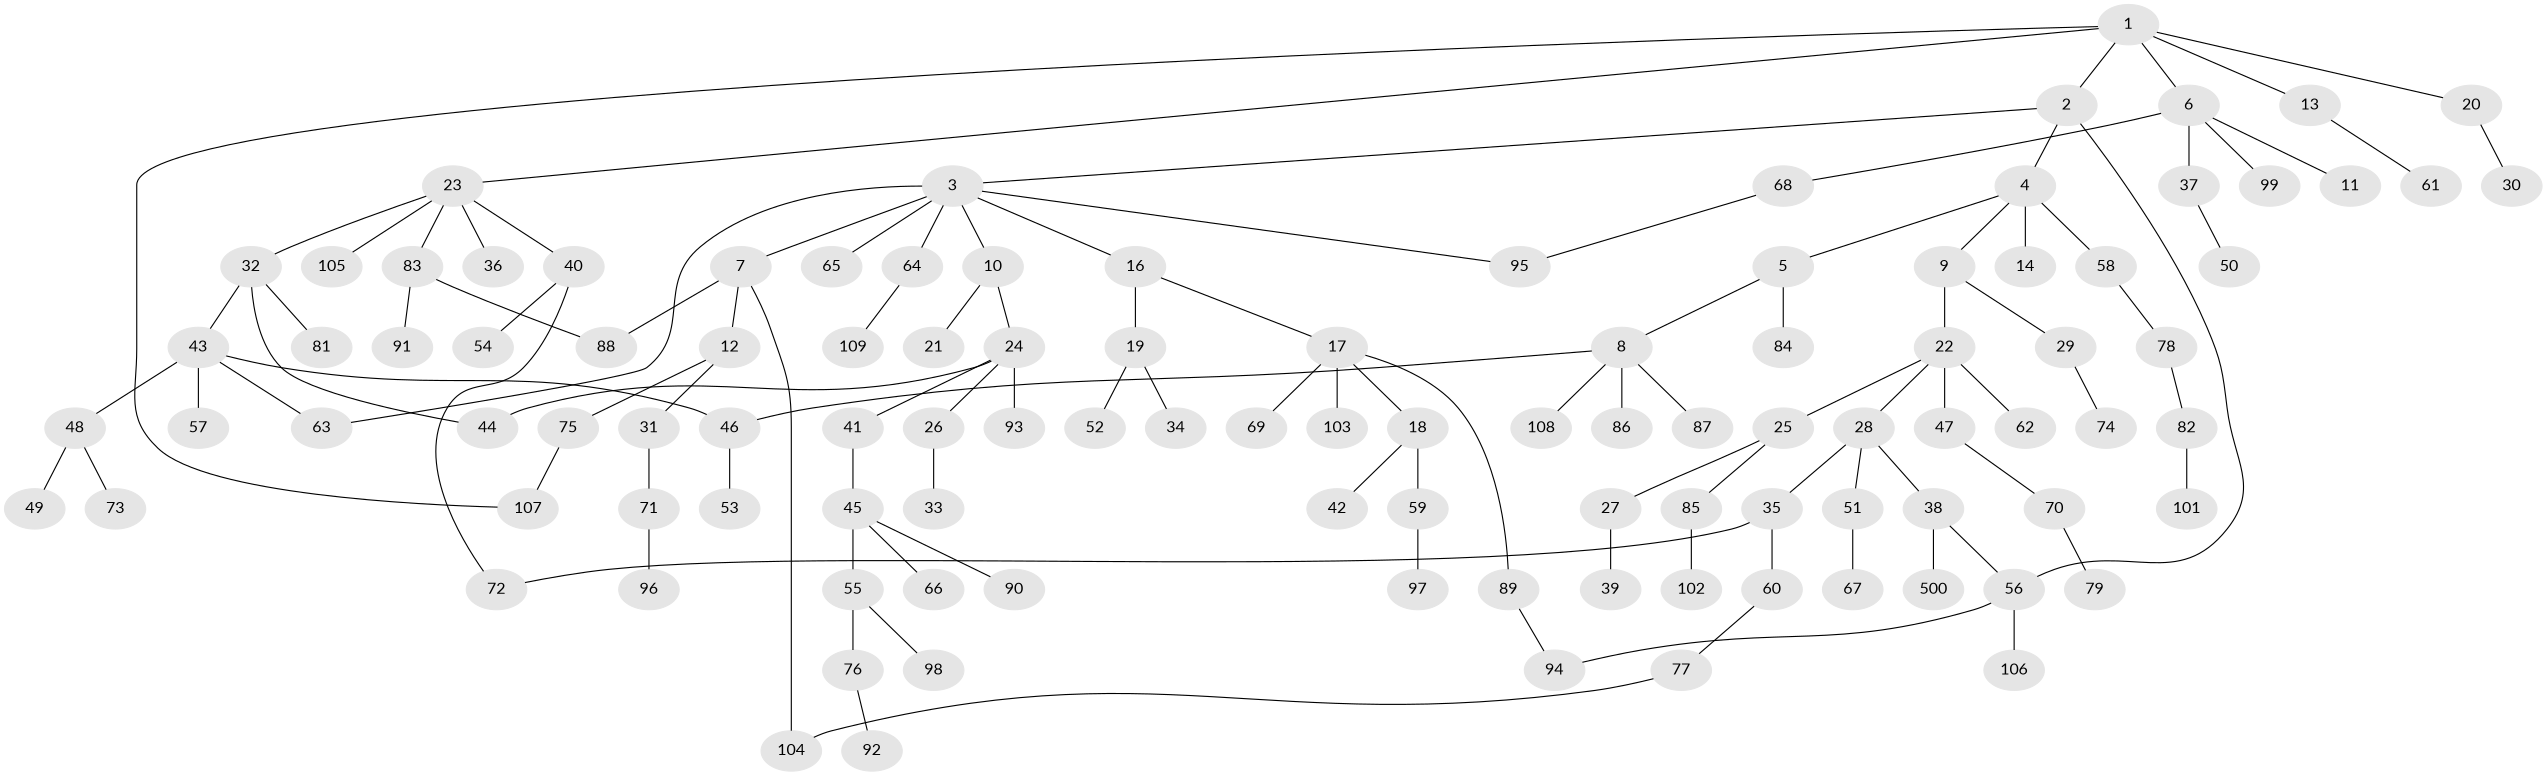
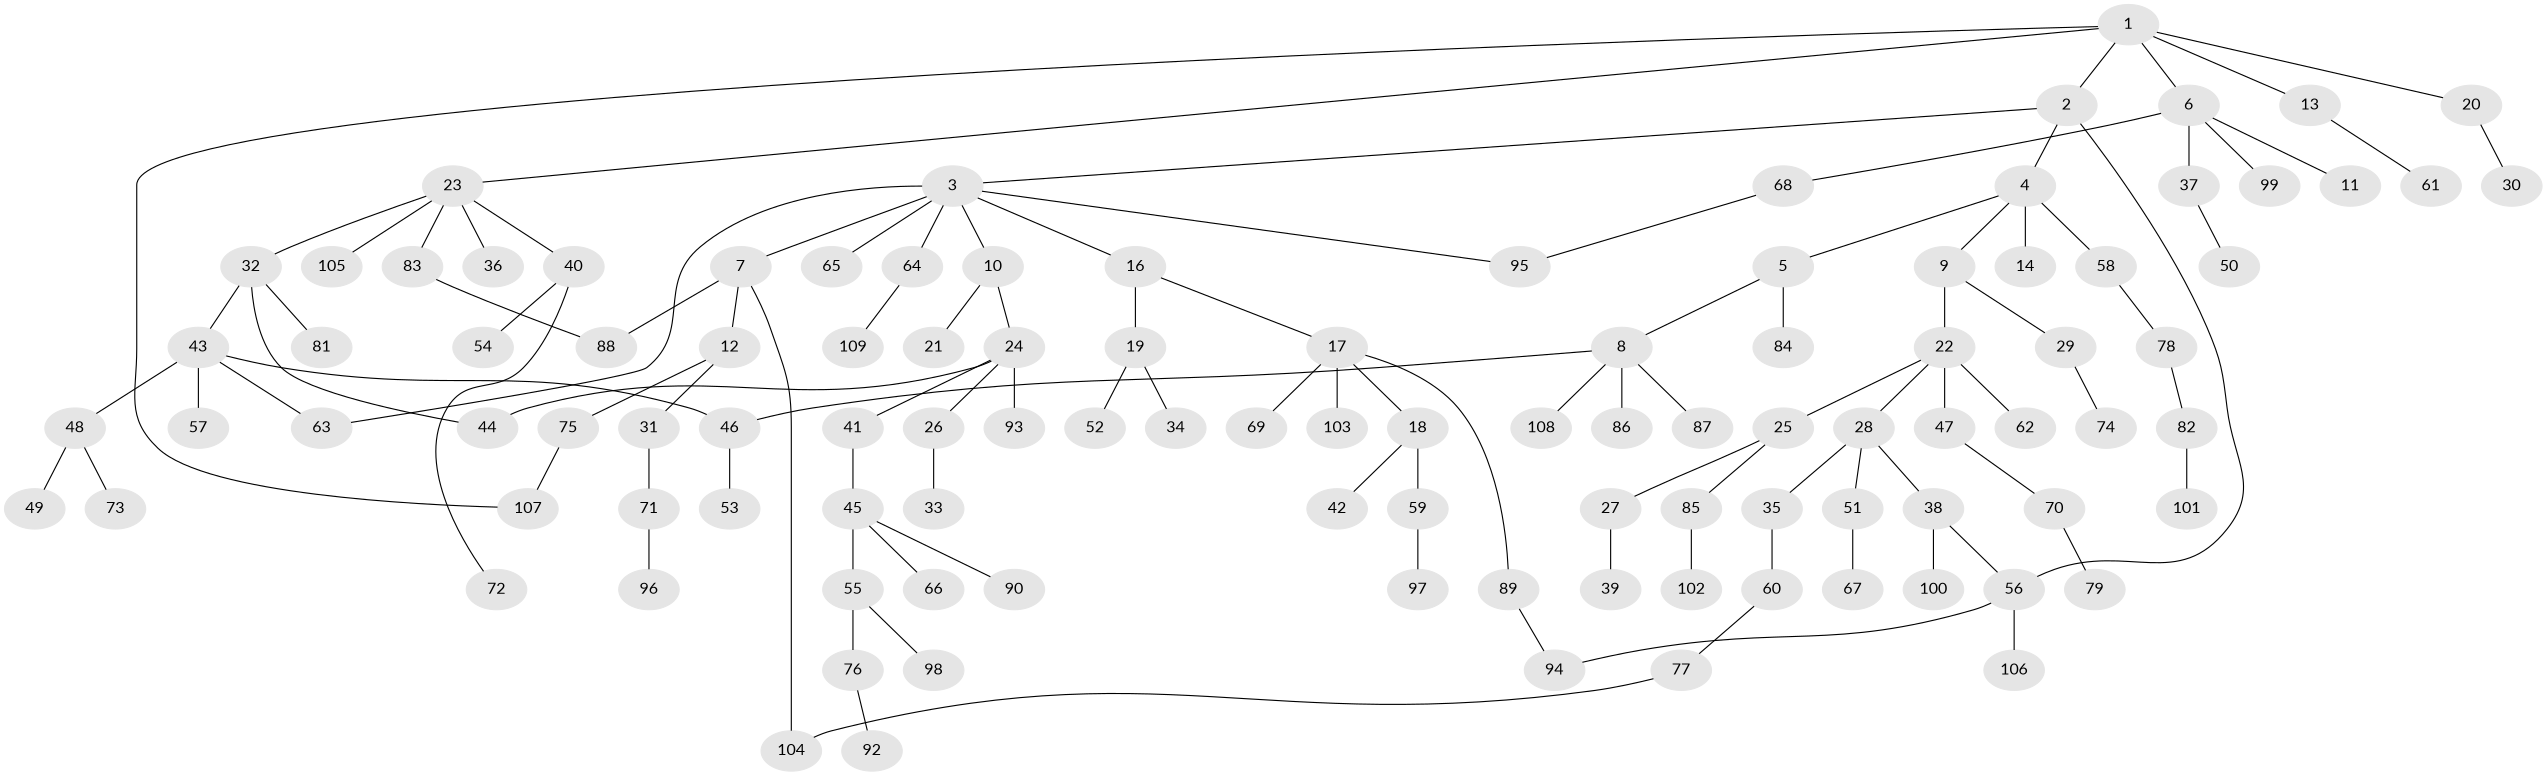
(402, 347) -> none
(1138, 562) -> none
(1933, 590) -> (1933, 590)
